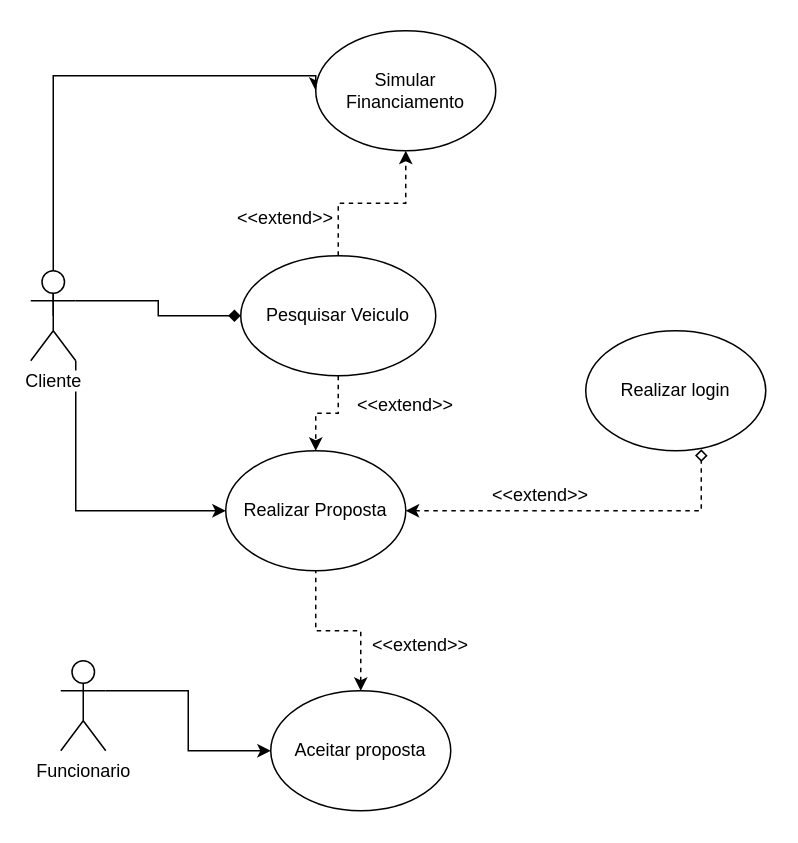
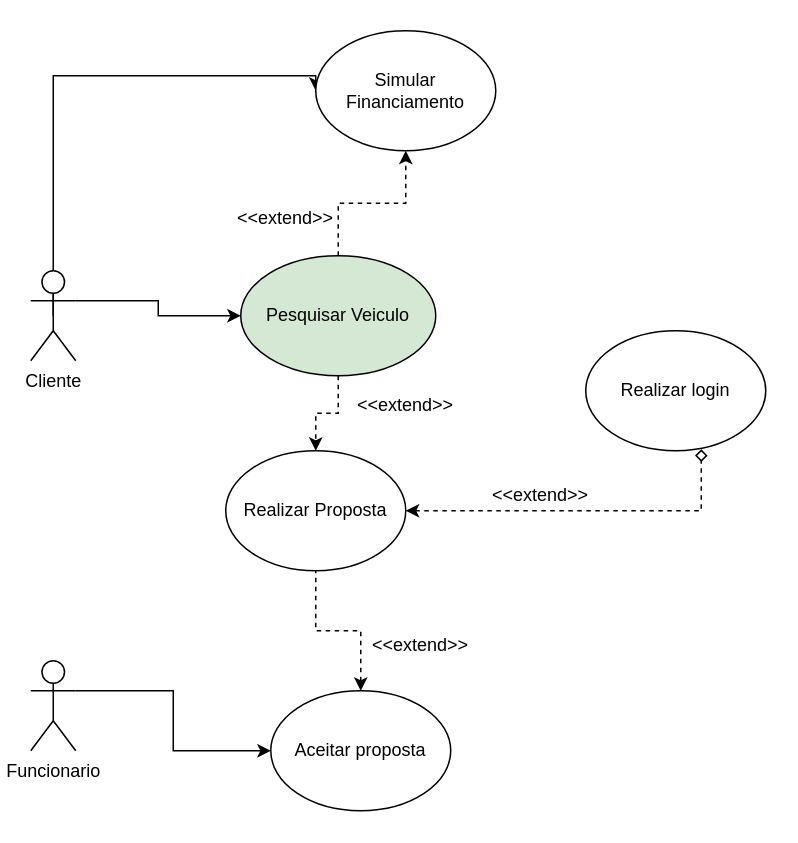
(228, 316) -> (229, 316)
(338, 316) -> (338, 316)
(85, 511) -> none
(83, 706) -> (53, 706)
